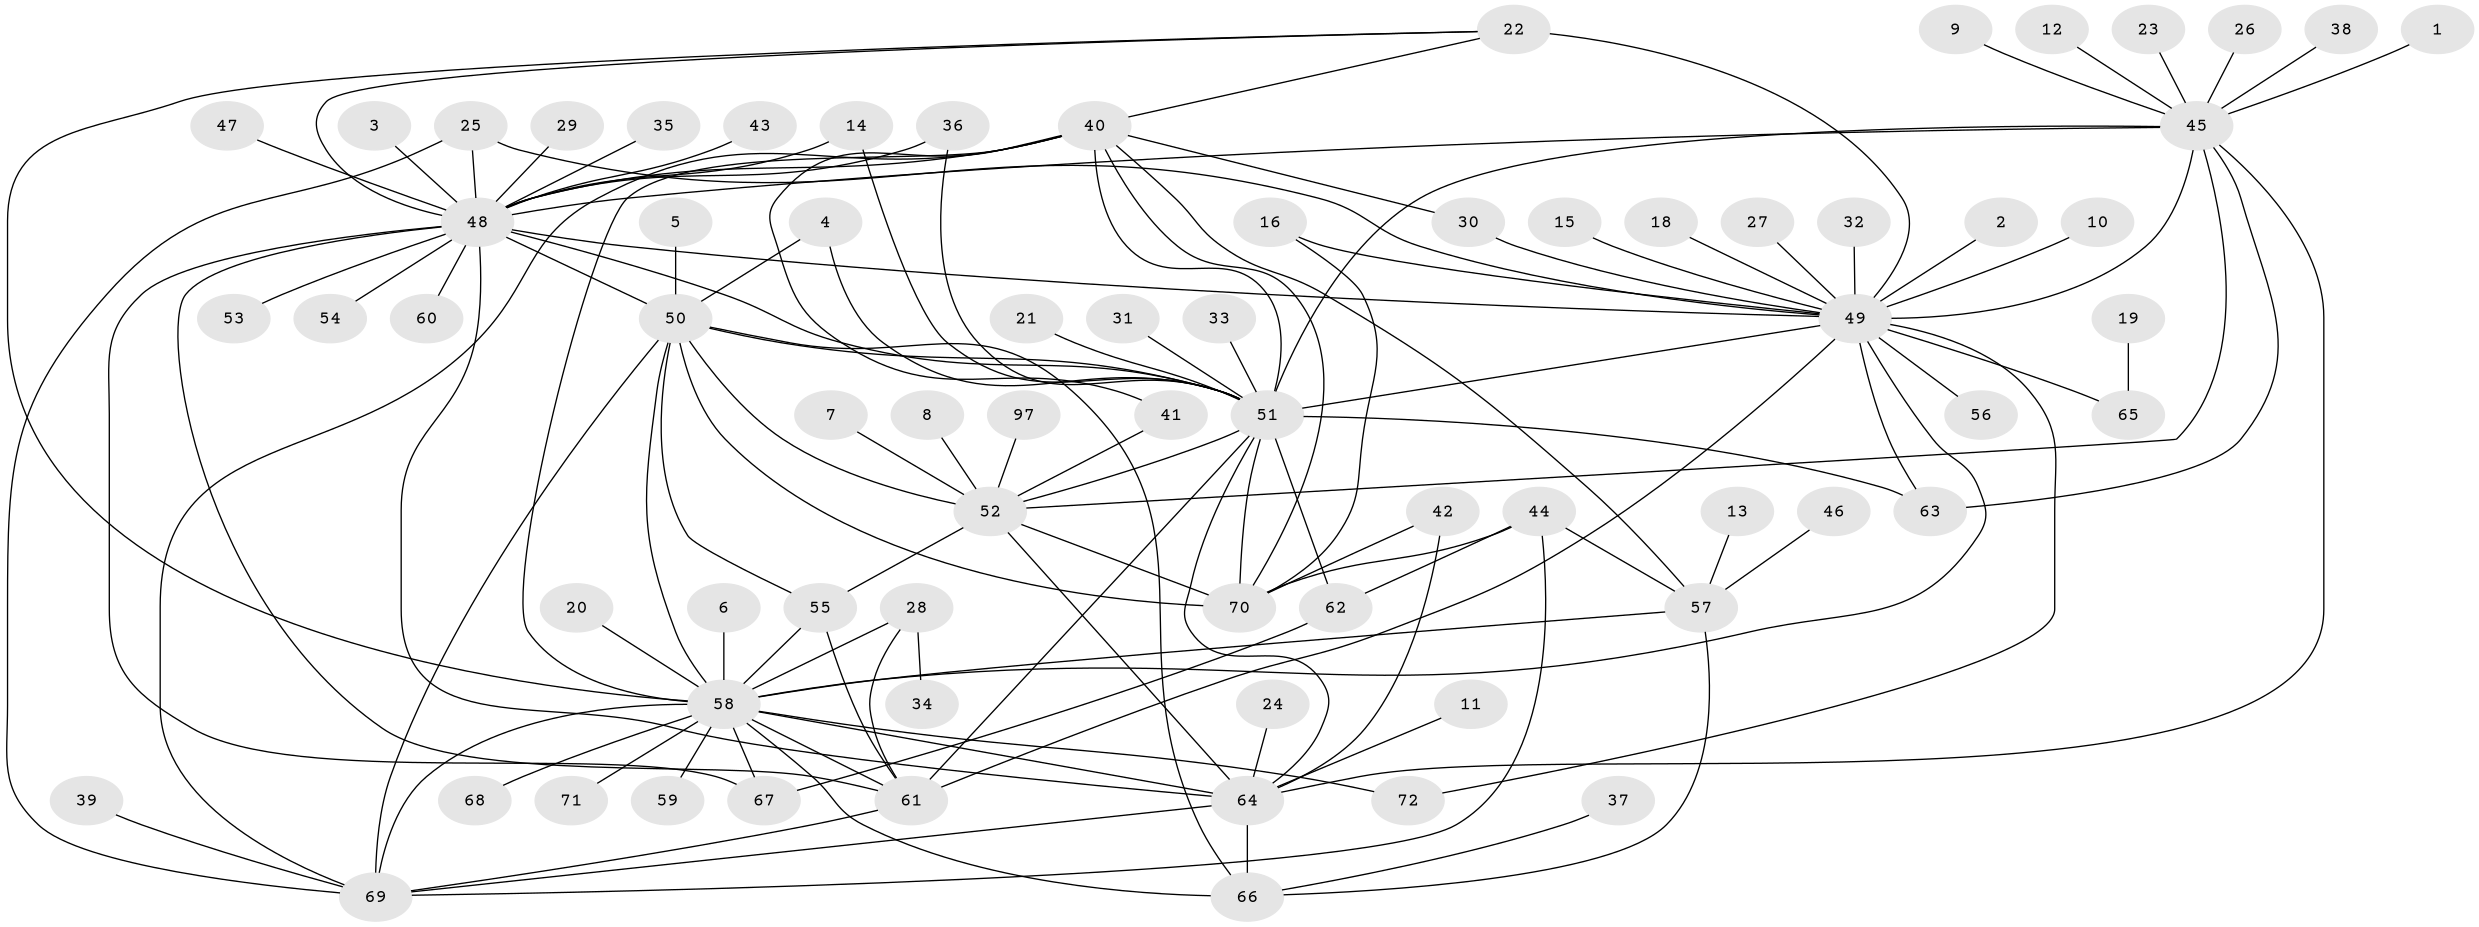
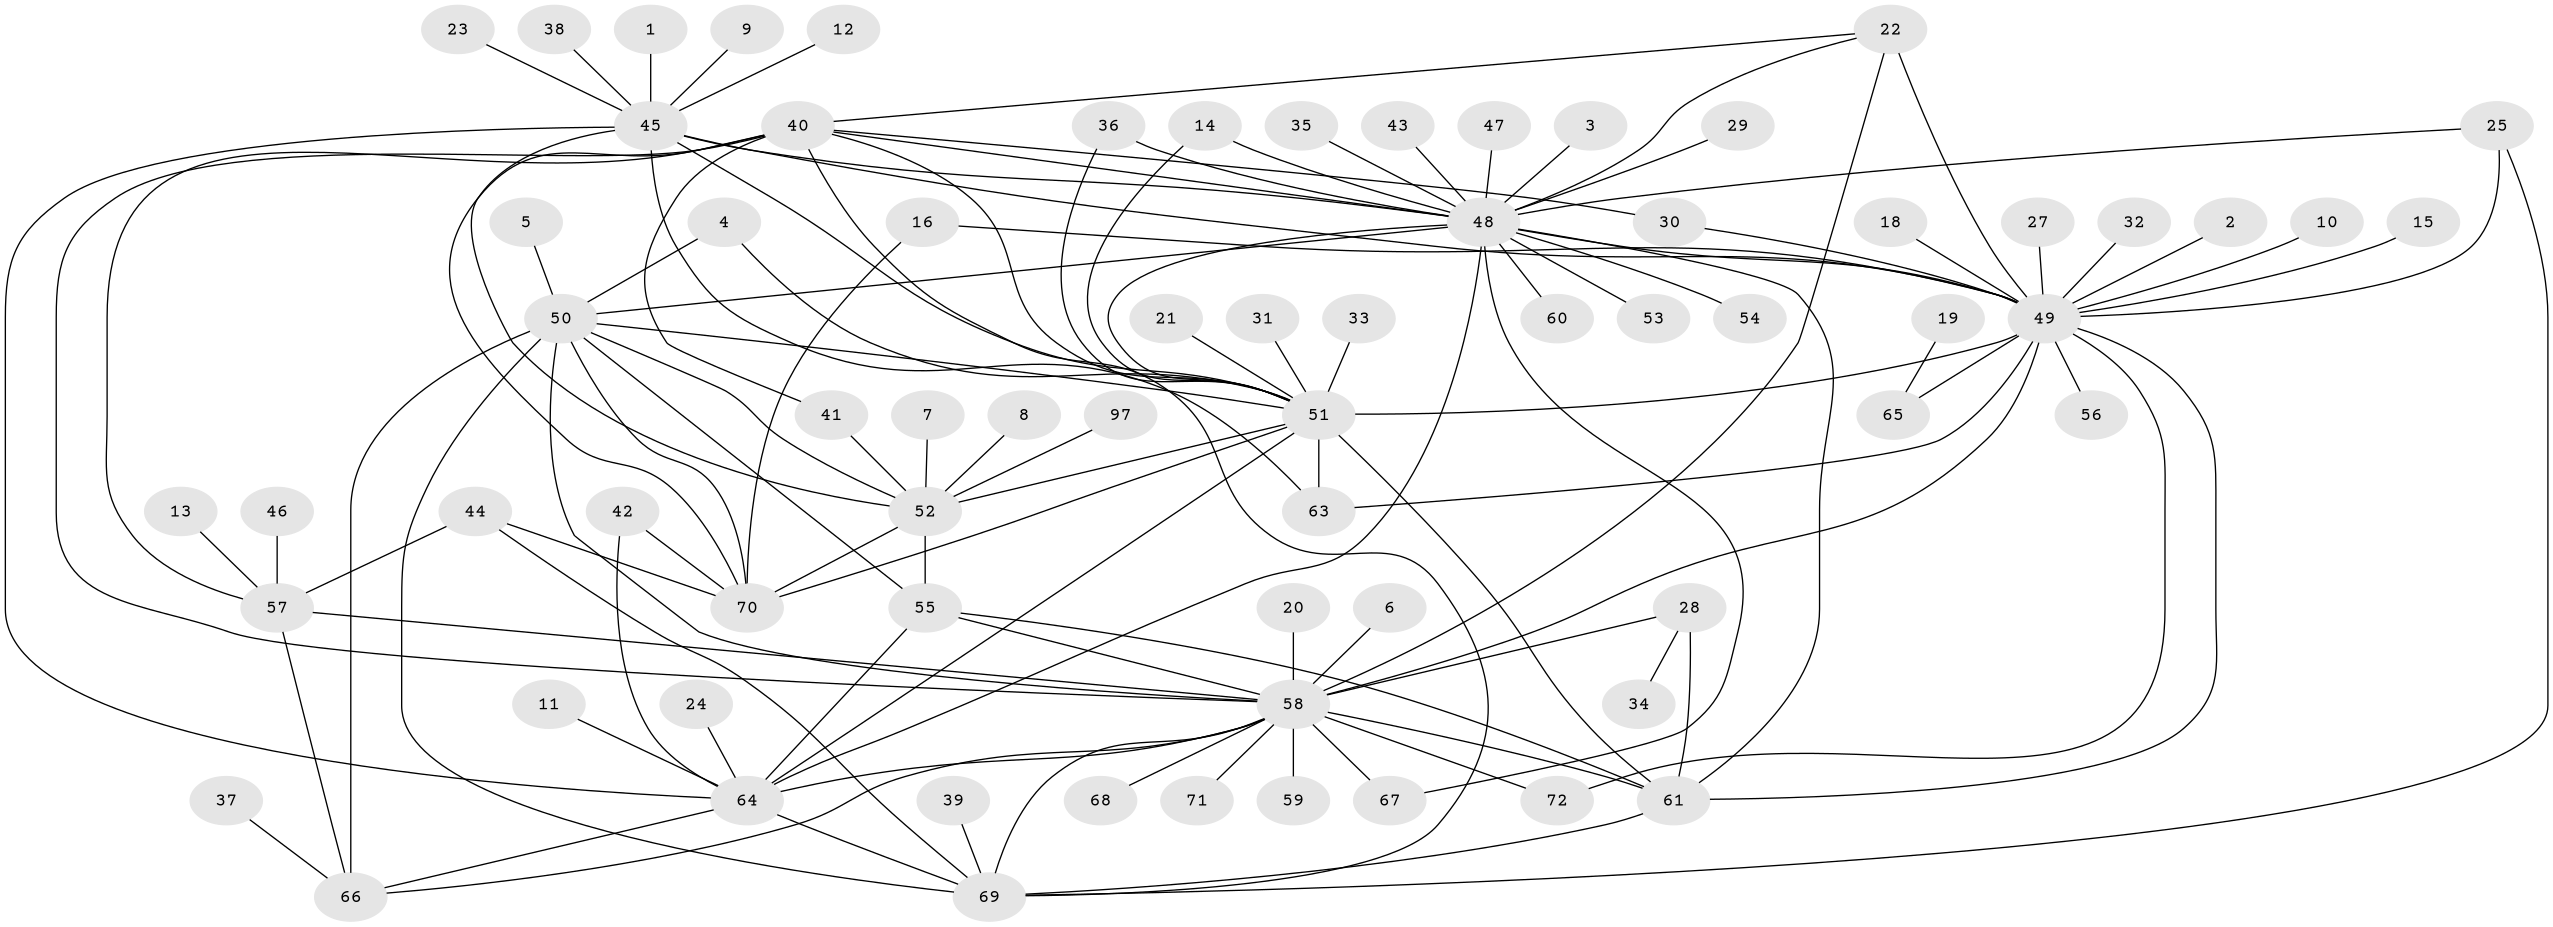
(2245, 29) -> none
(1336, 608) -> none
(1108, 644) -> (836, 704)
